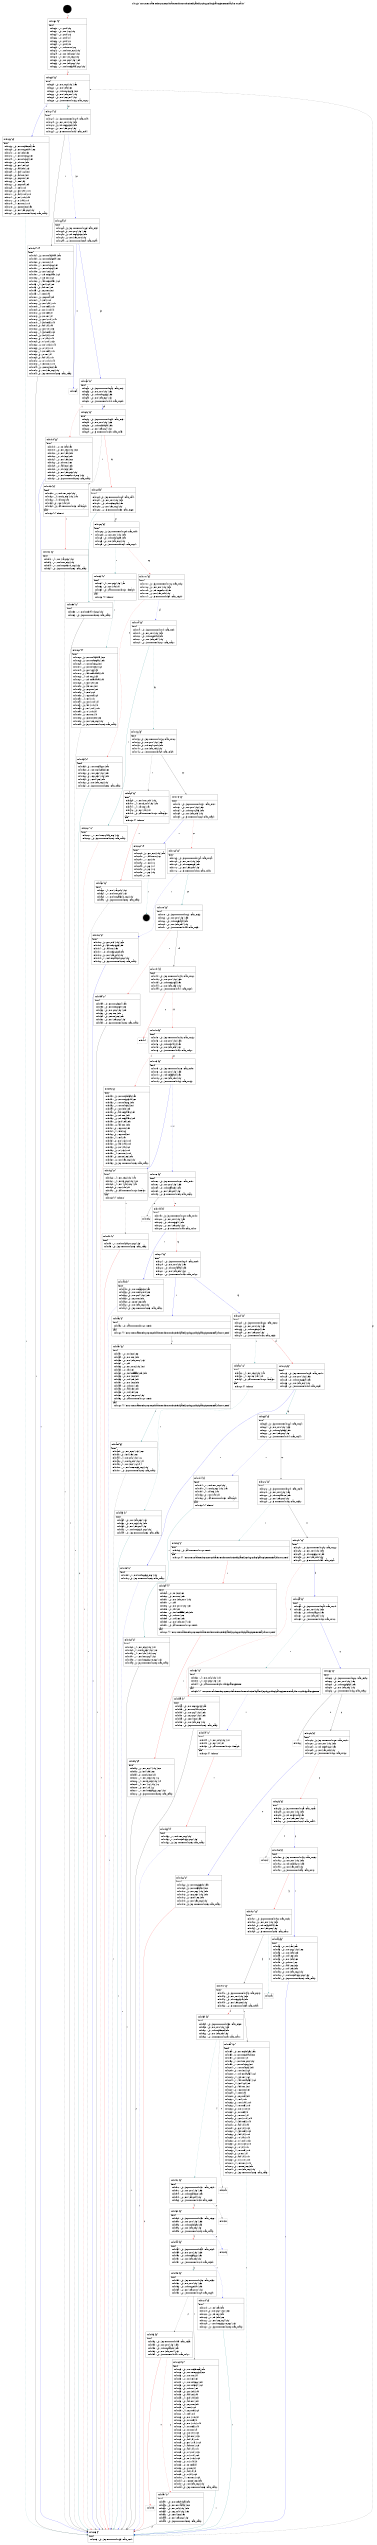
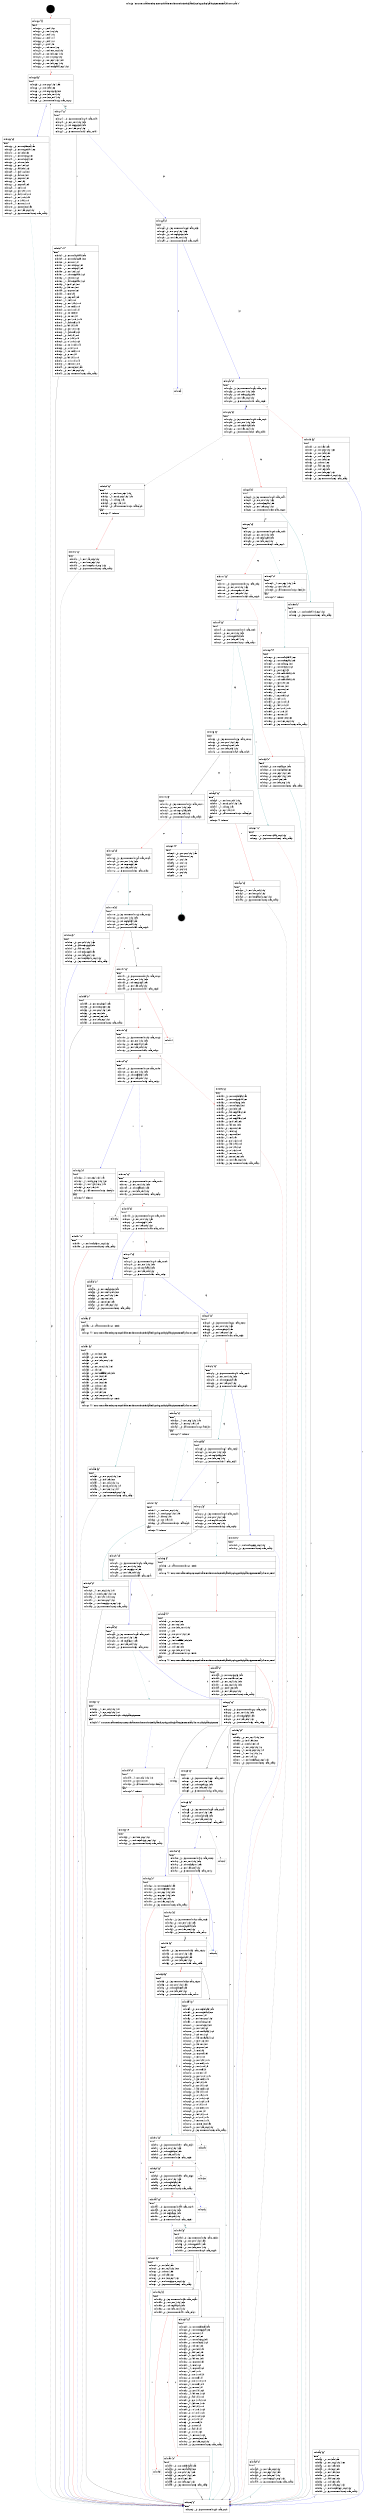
(160, 1413) -> (180, 1468)
(294, 1904) -> (210, 1911)
